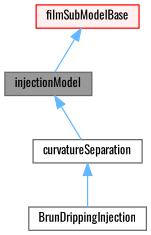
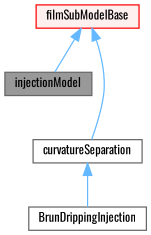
(71, 123) -> (104, 90)
